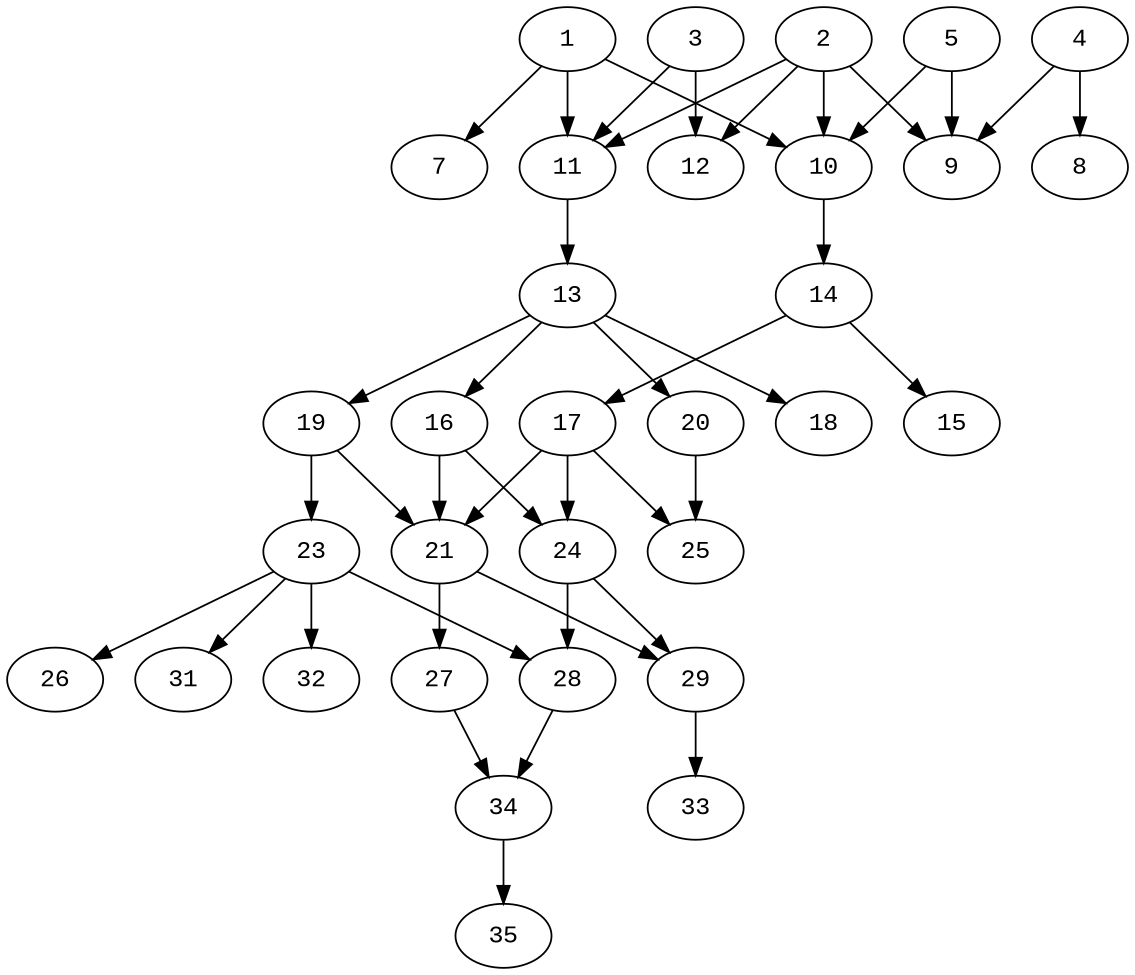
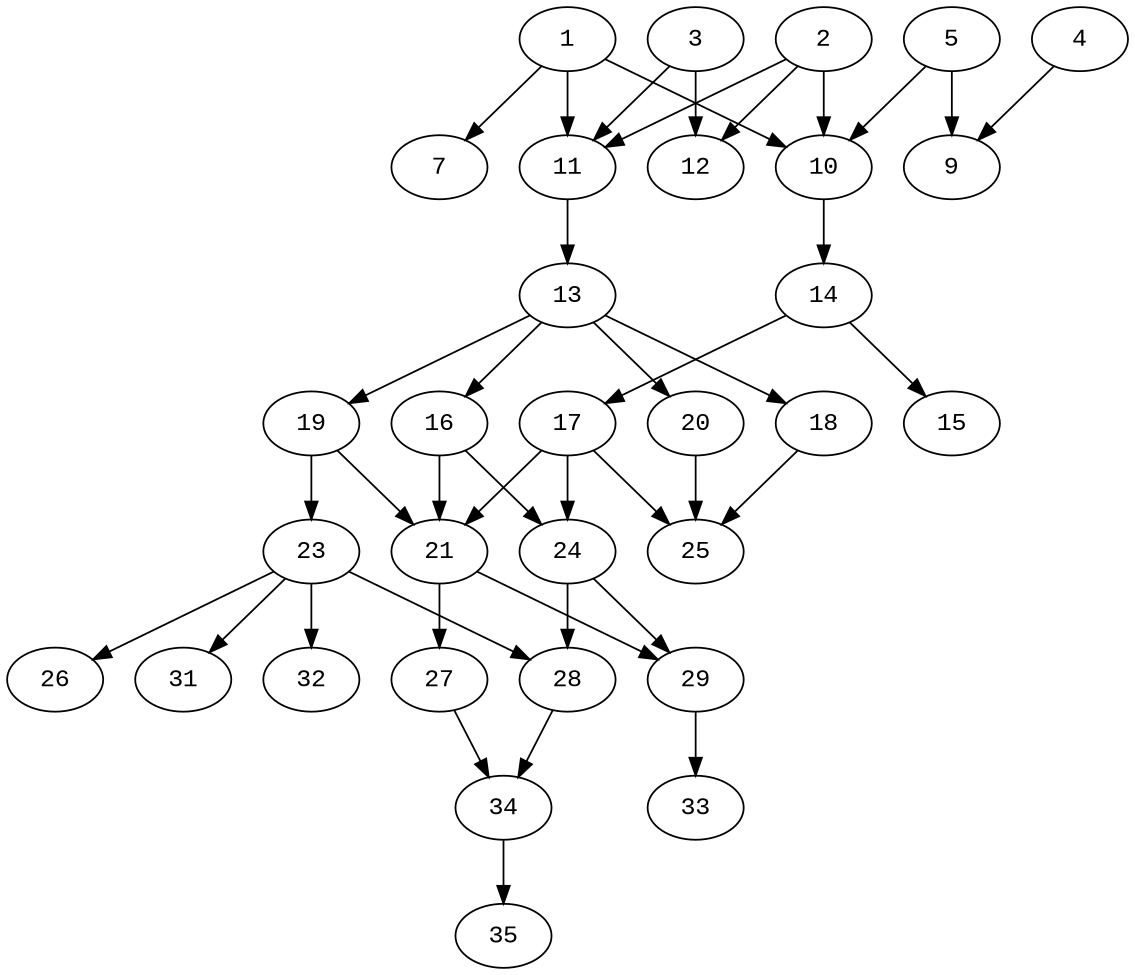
(880, 95) -> none
(1080, 167) -> none
none -> (766, 481)
